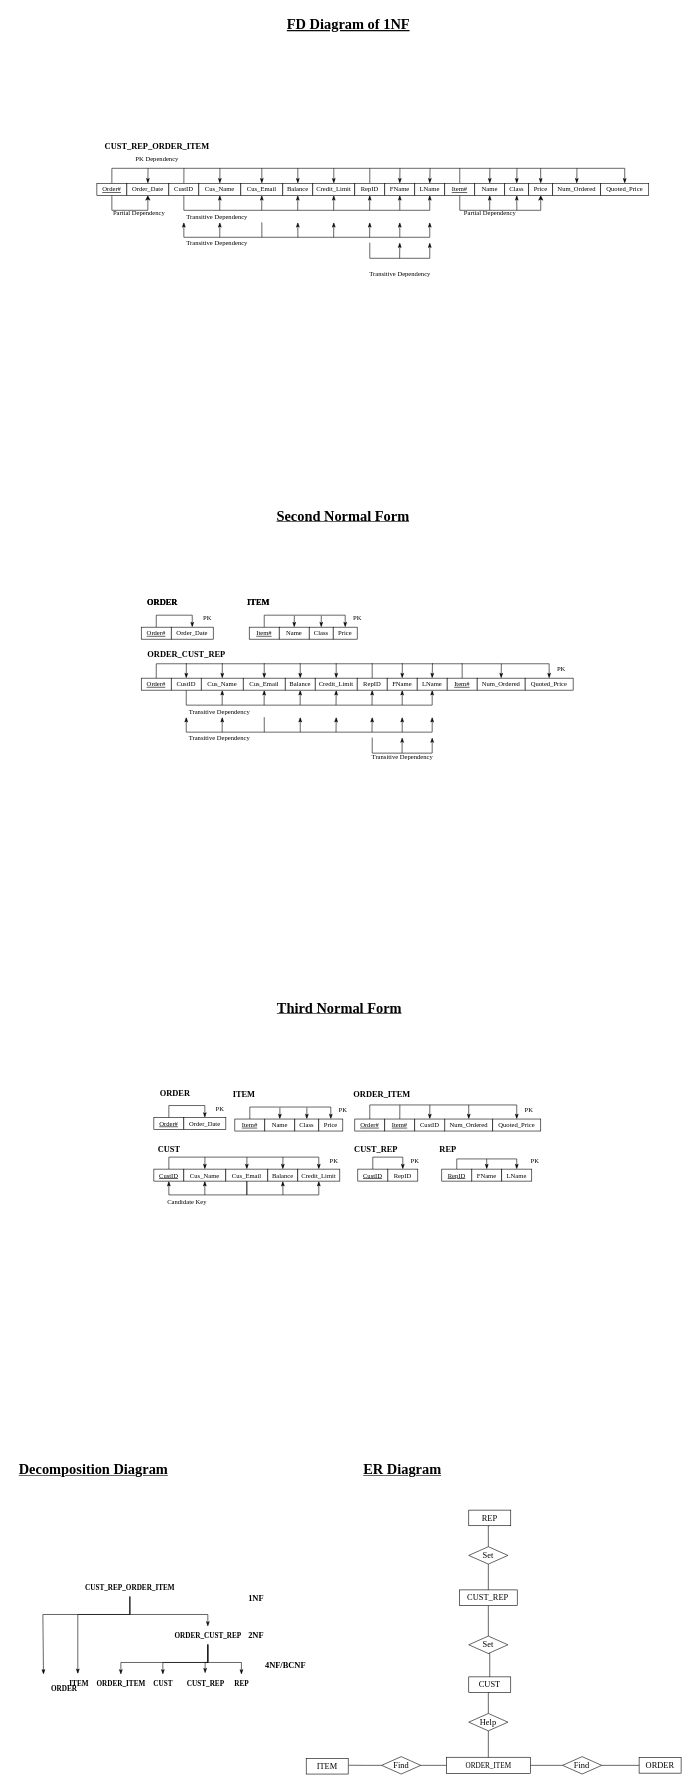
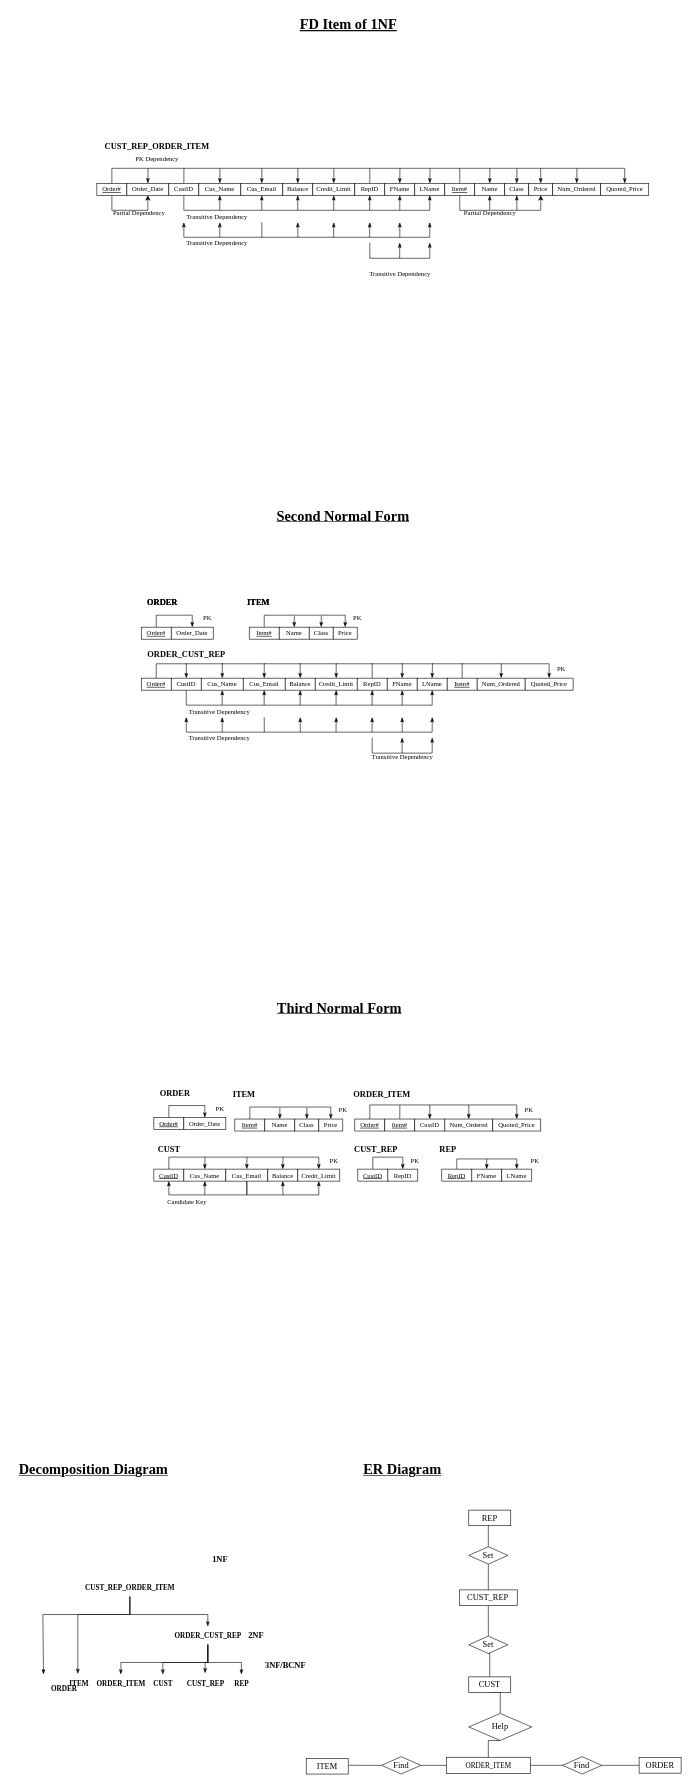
(349, 24) -> (349, 24)
(256, 1599) -> (220, 1560)
(286, 1666) -> (286, 1666)
(488, 1723) -> (500, 1727)
